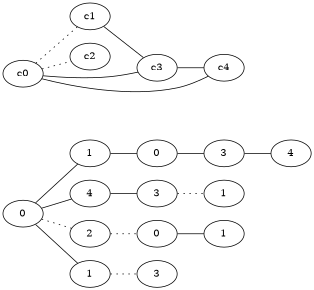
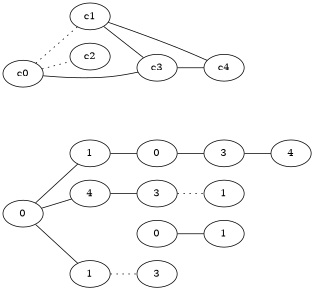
(126, 91) -> (158, 40)
(90, 234) -> none
